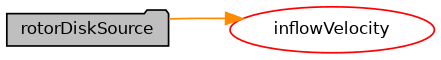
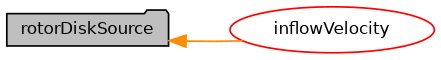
(197, 18) -> (215, 41)
